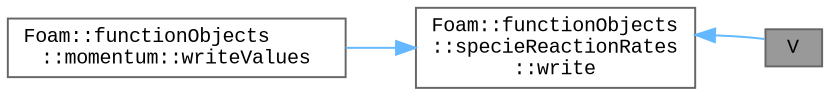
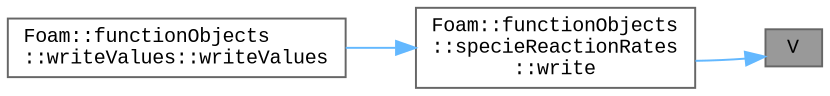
(740, 37) -> (720, 60)
(177, 48) -> (177, 48)
